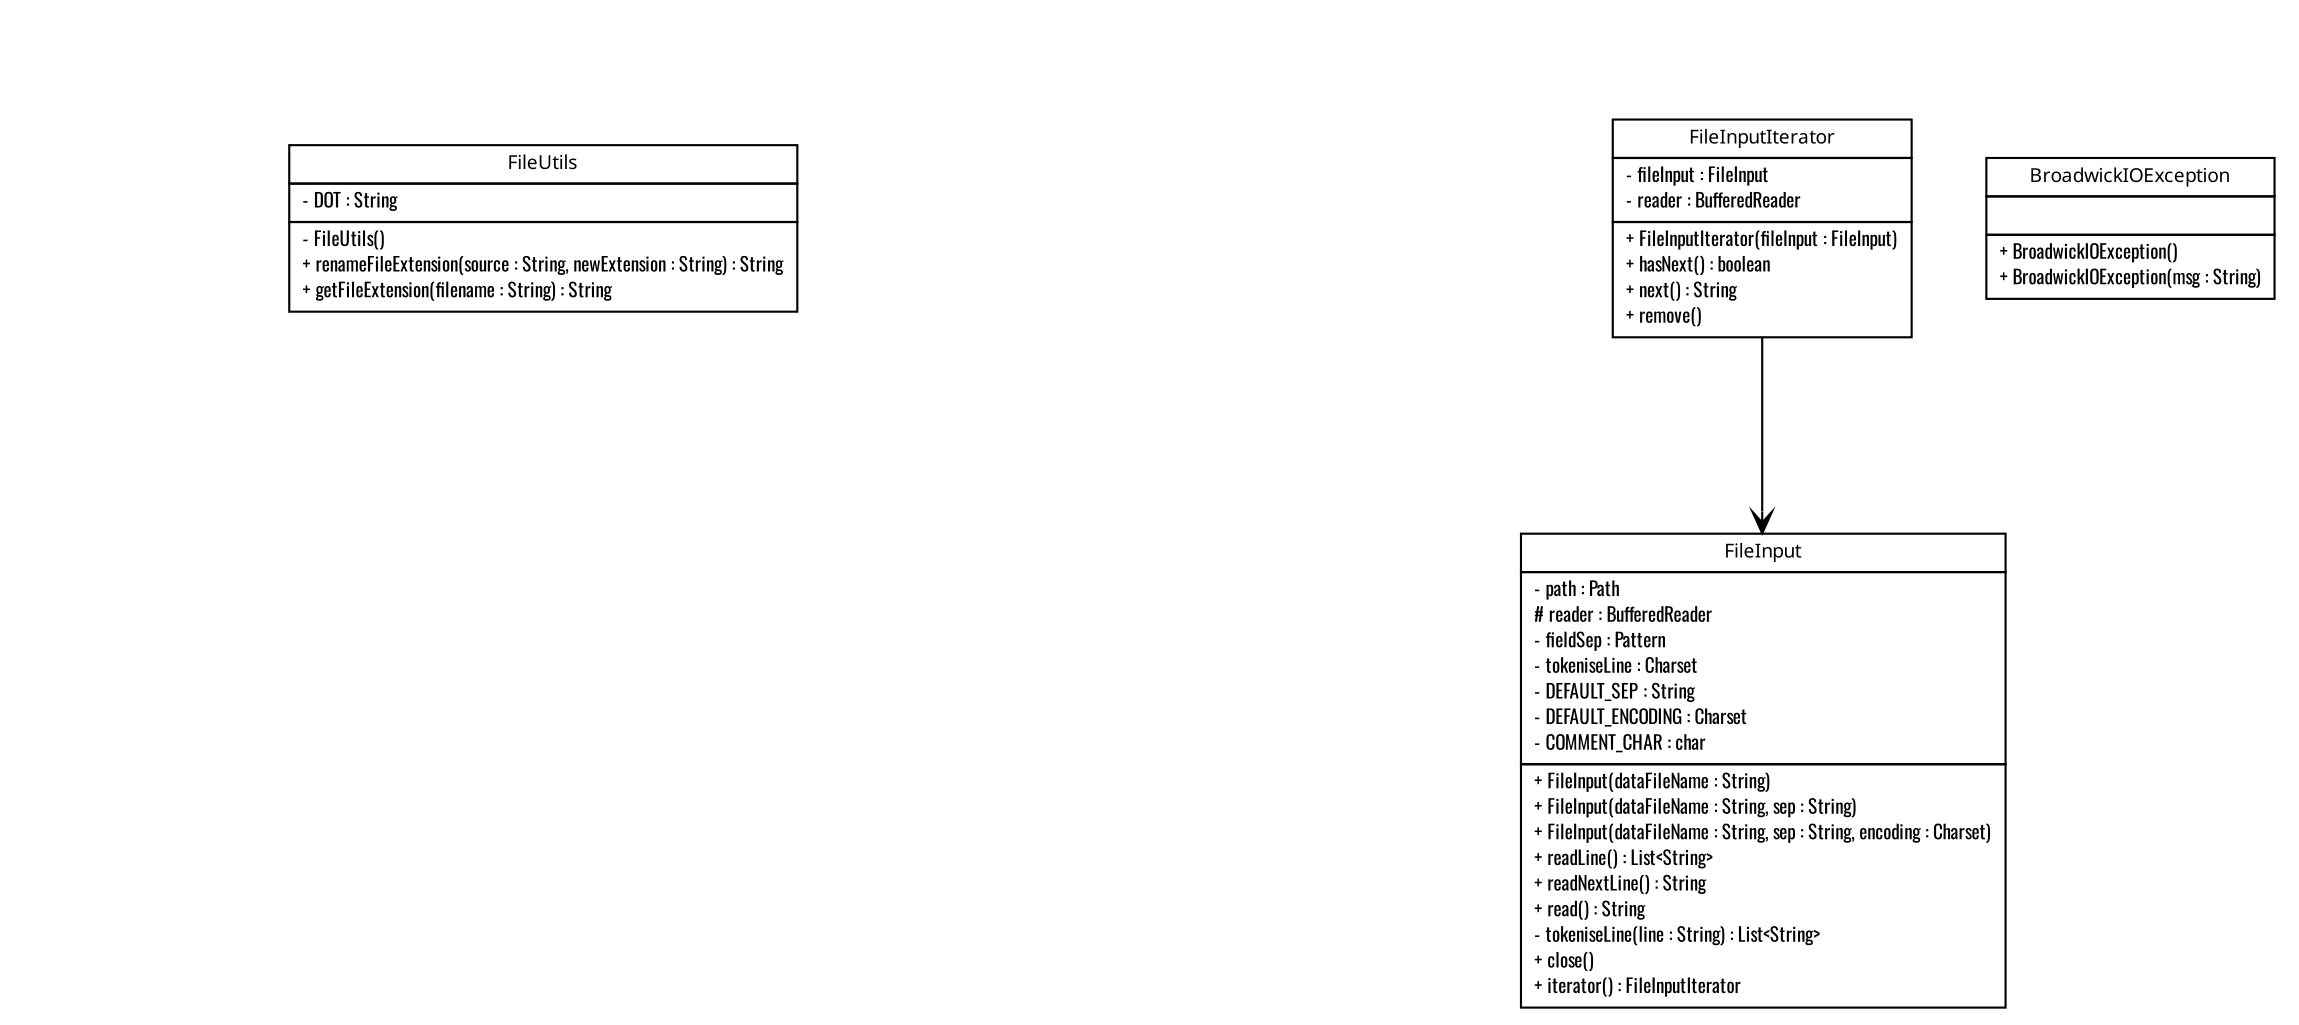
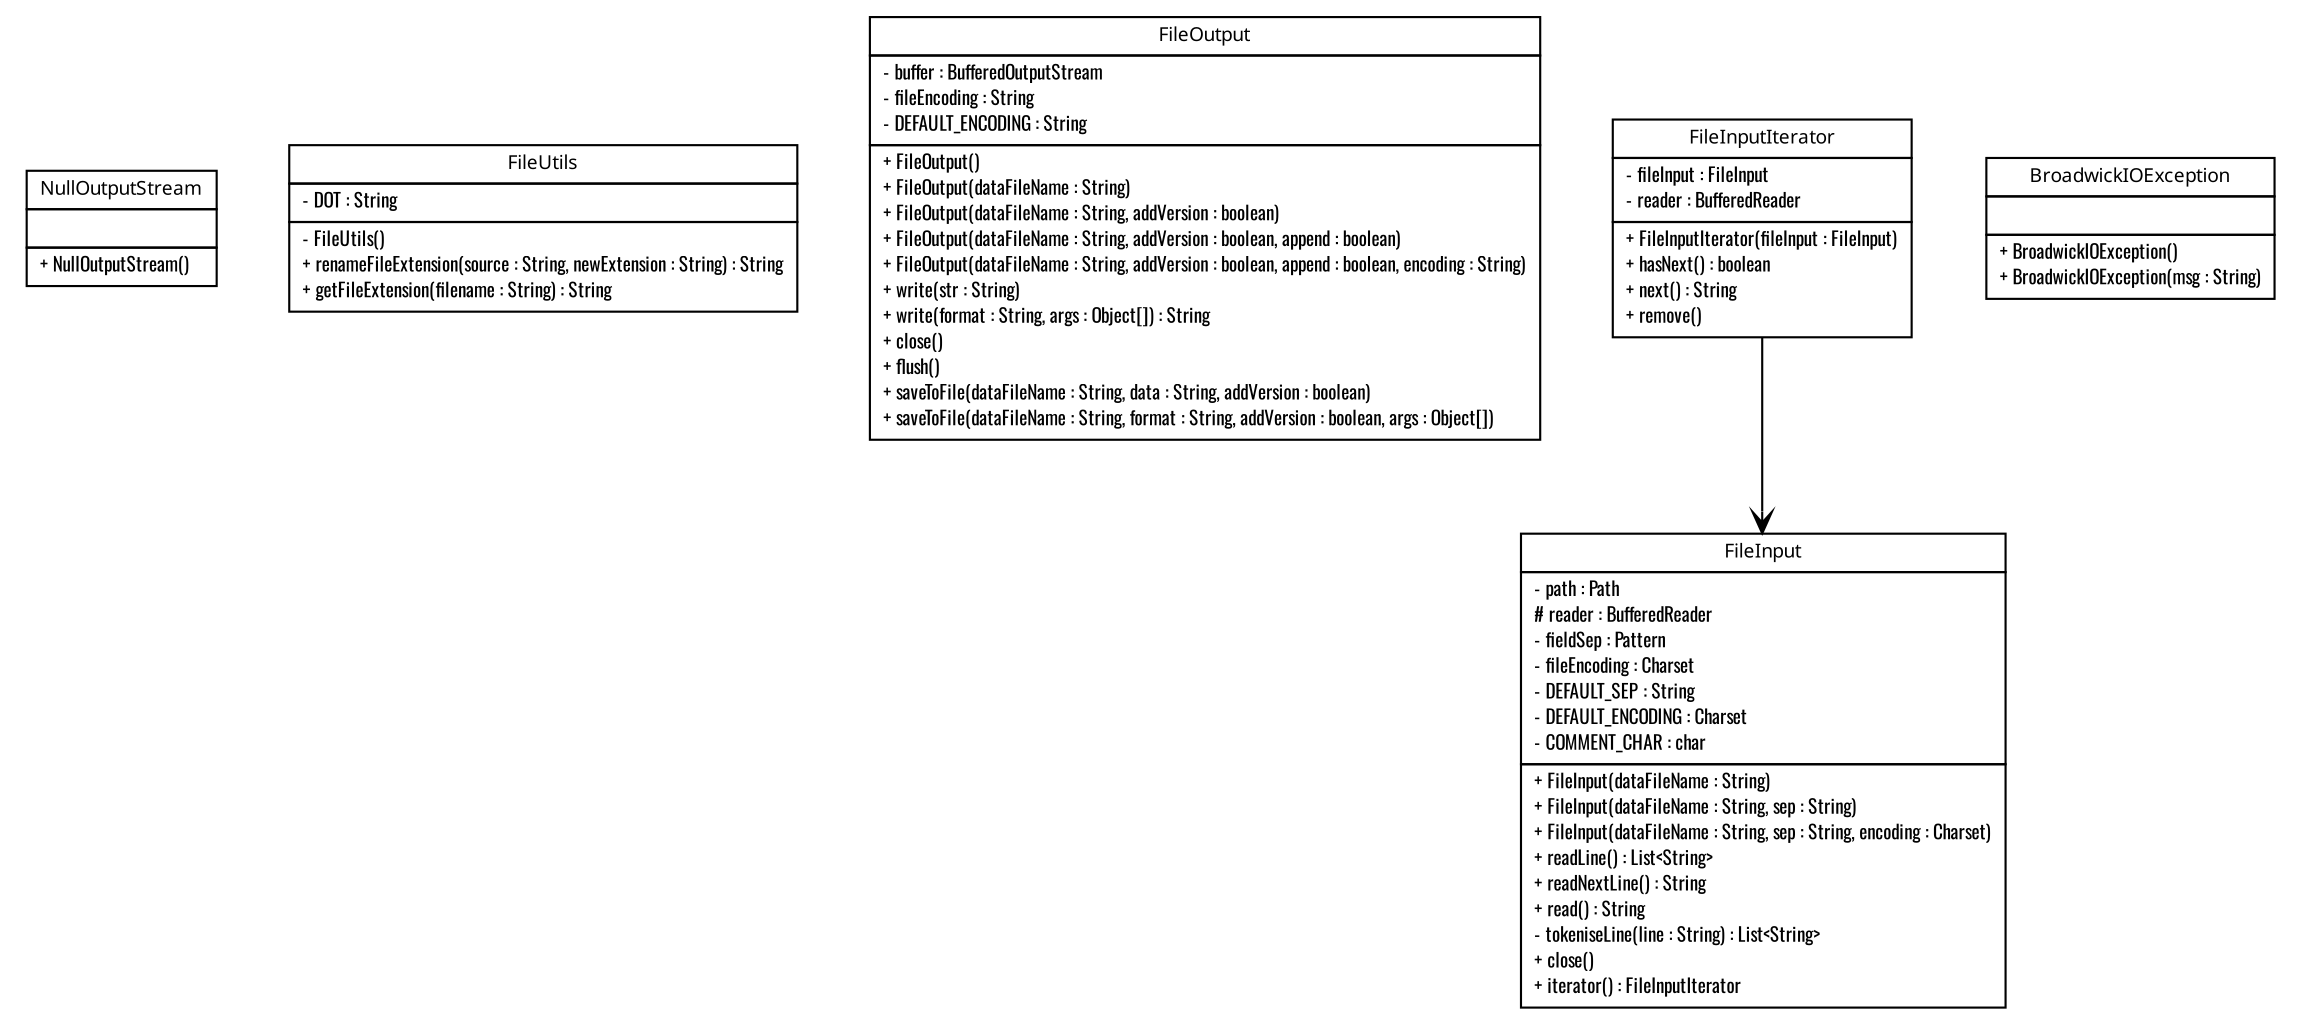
none -> (121, 228)
none -> (1205, 228)
(1617, 667) -> (1615, 667)
